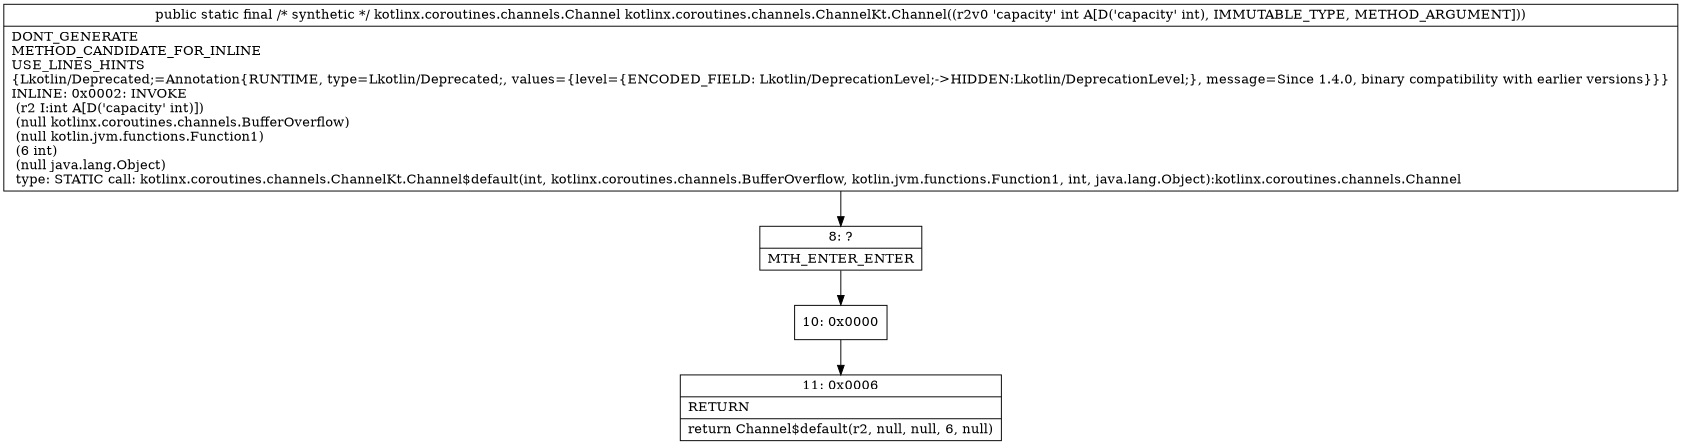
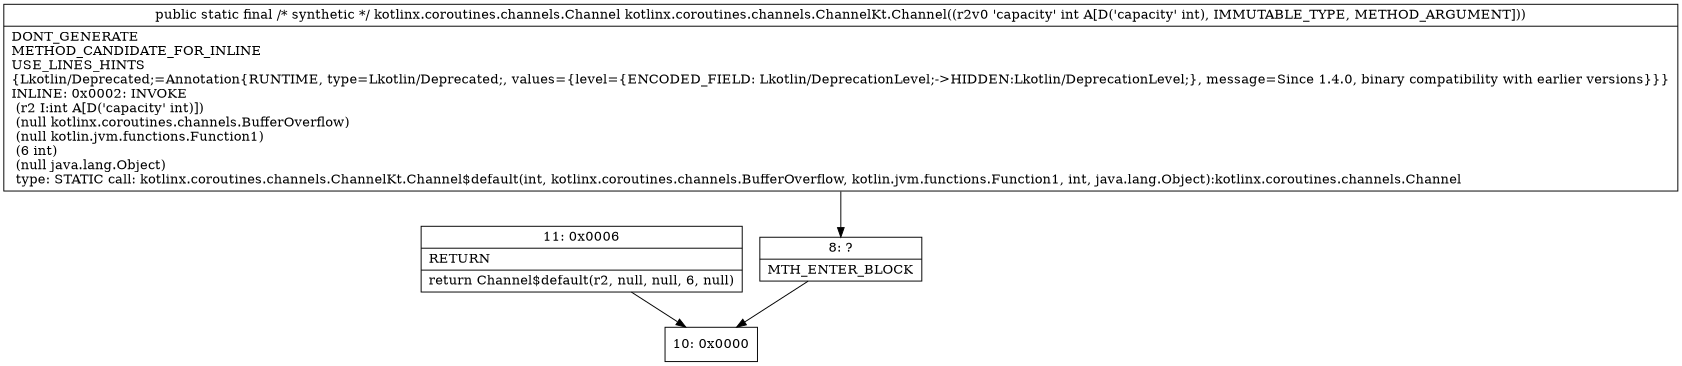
(841, 259) -> (841, 270)
(841, 353) -> (654, 307)
